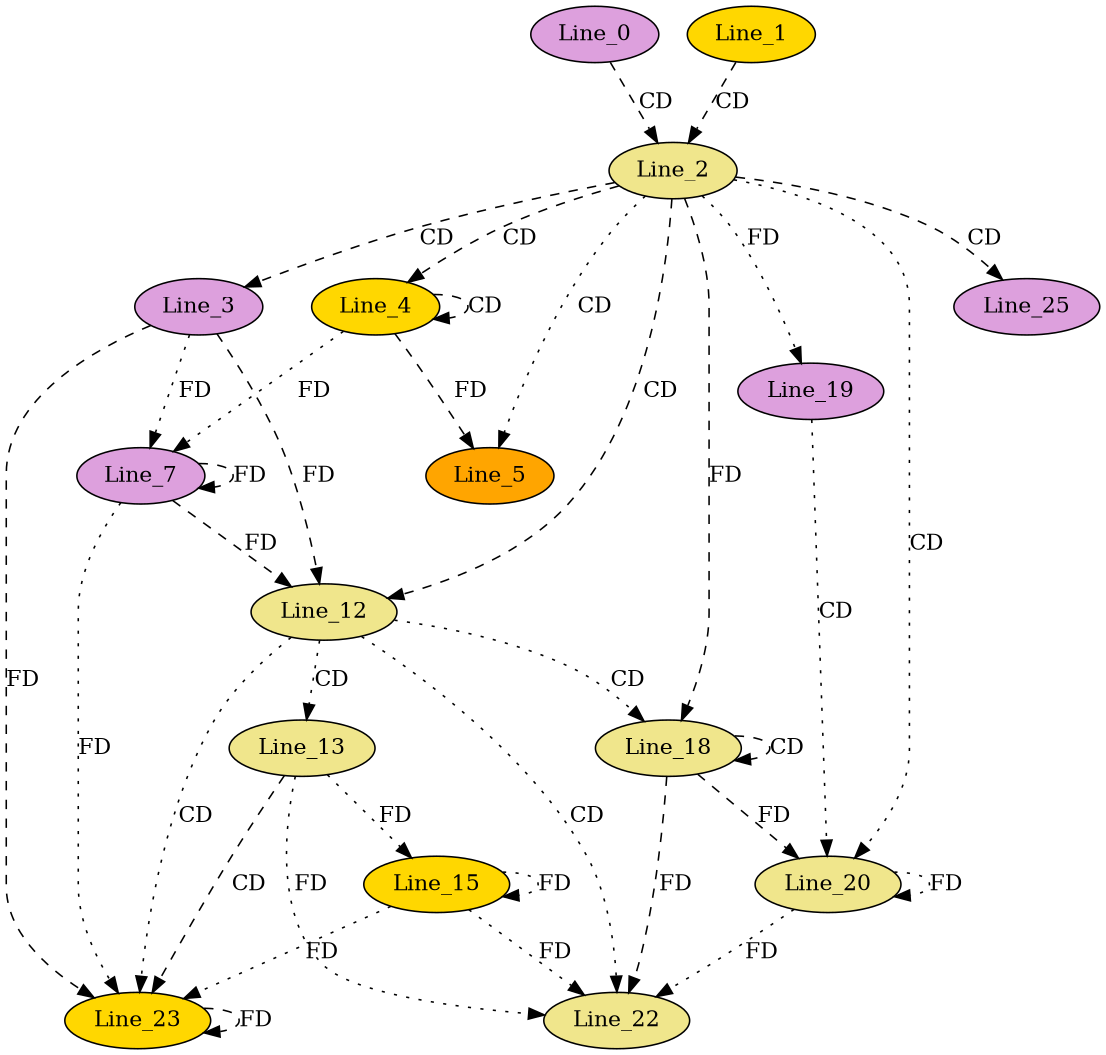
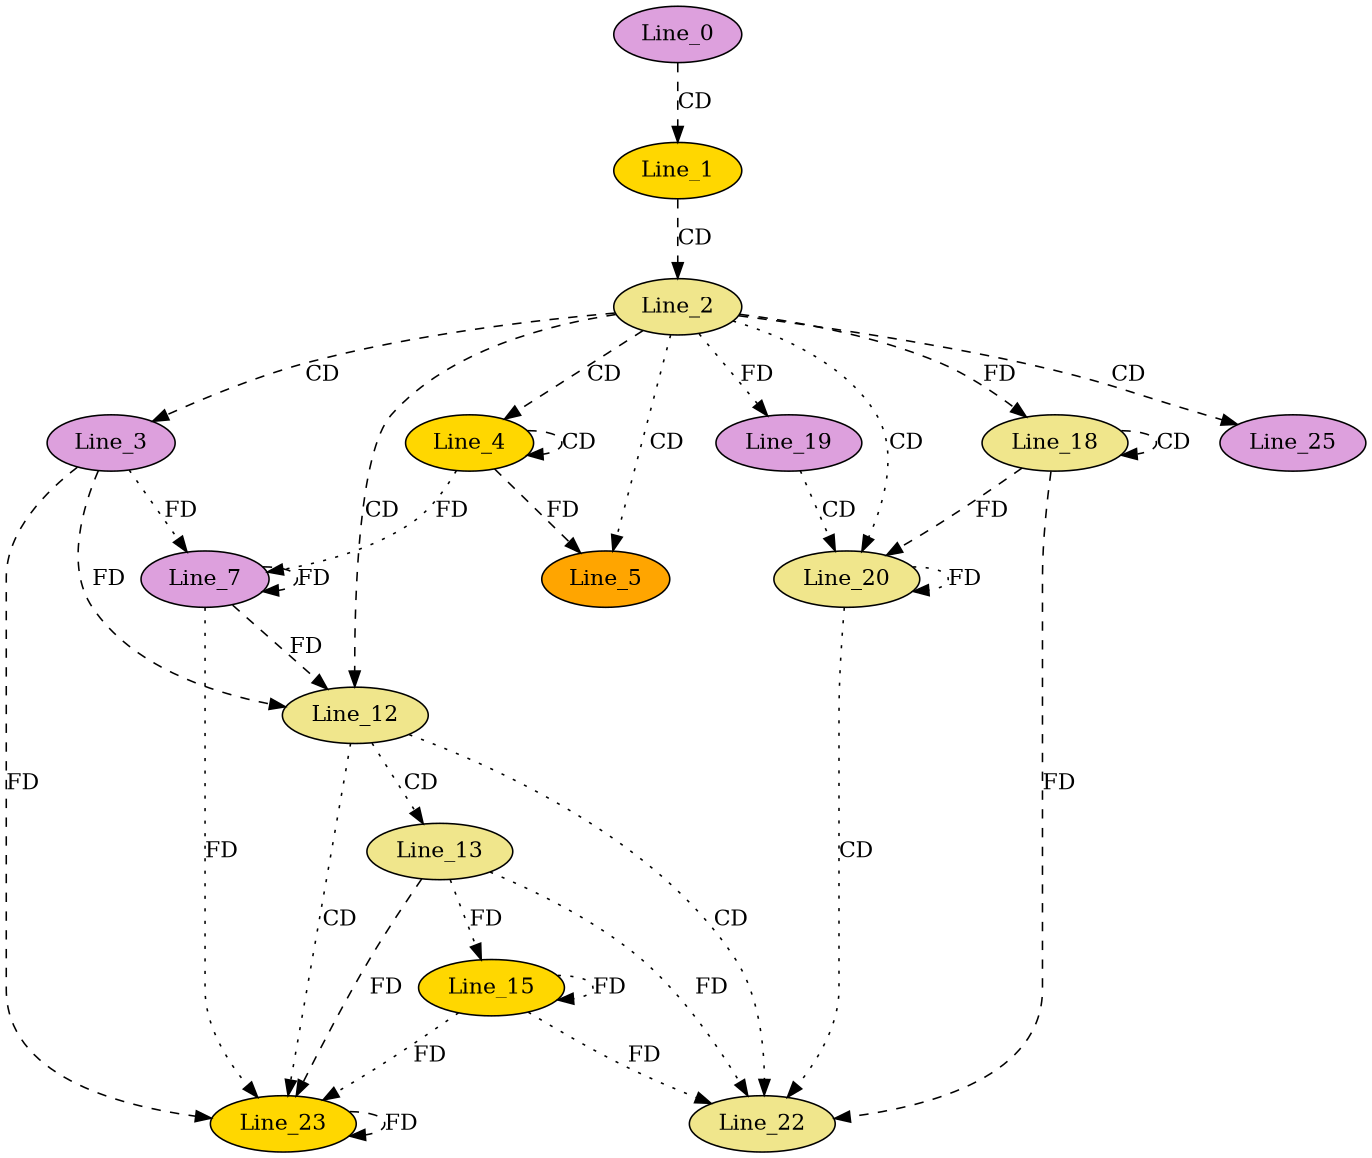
(630, 96) -> (678, 95)
(520, 648) -> none
(249, 884) -> (387, 988)
(762, 952) -> (856, 852)
